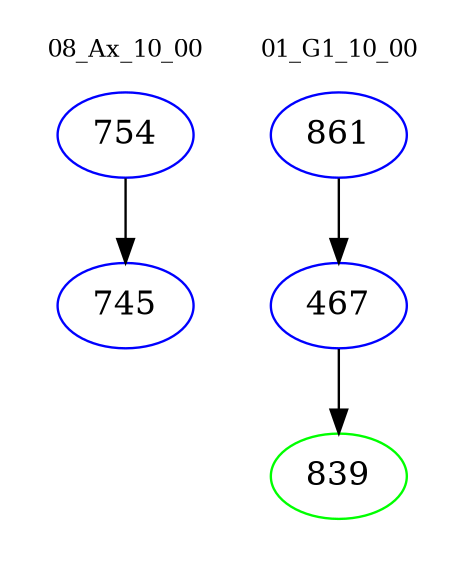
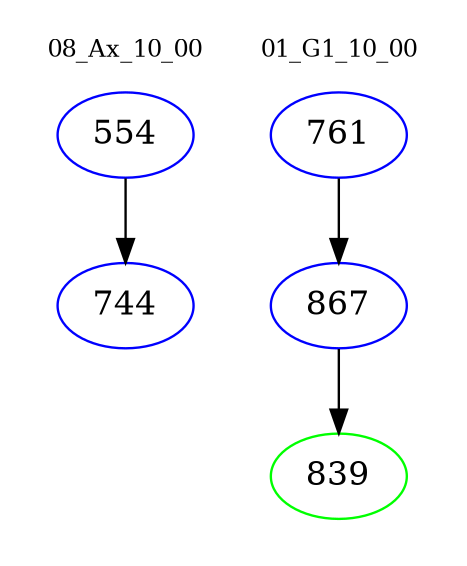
(126, 135) -> (126, 135)
(339, 135) -> (339, 135)
(126, 306) -> (126, 306)
(339, 306) -> (339, 306)
